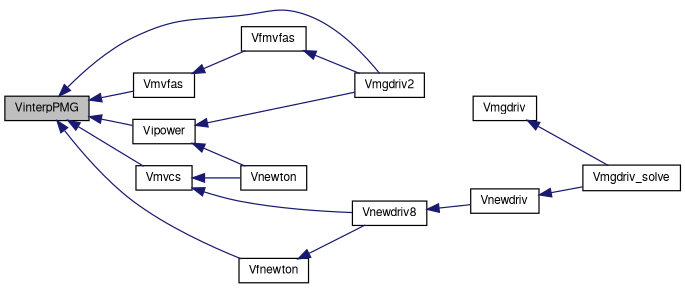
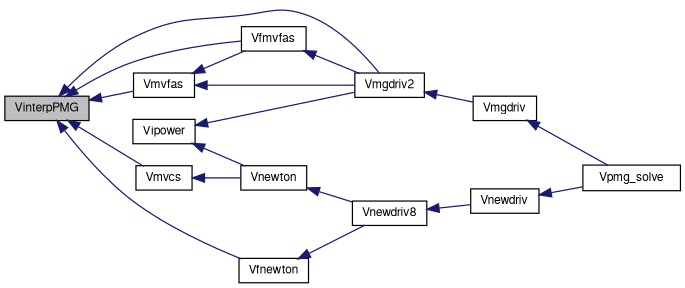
none -> (281, 85)
none -> (455, 98)
(117, 122) -> (156, 55)
(632, 178) -> (632, 178)
(277, 207) -> (336, 197)
